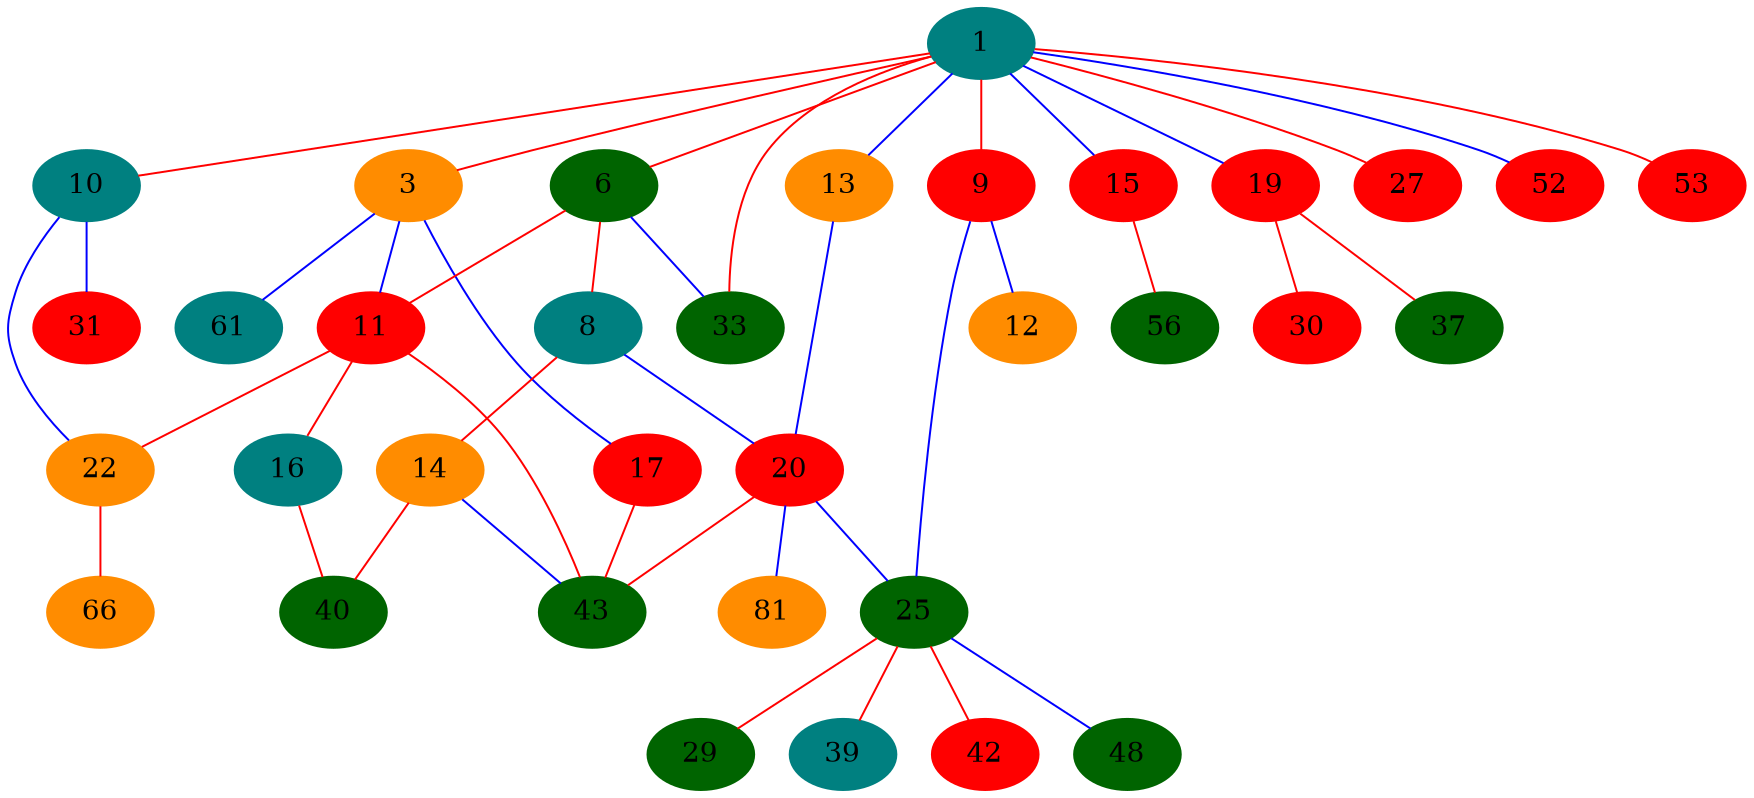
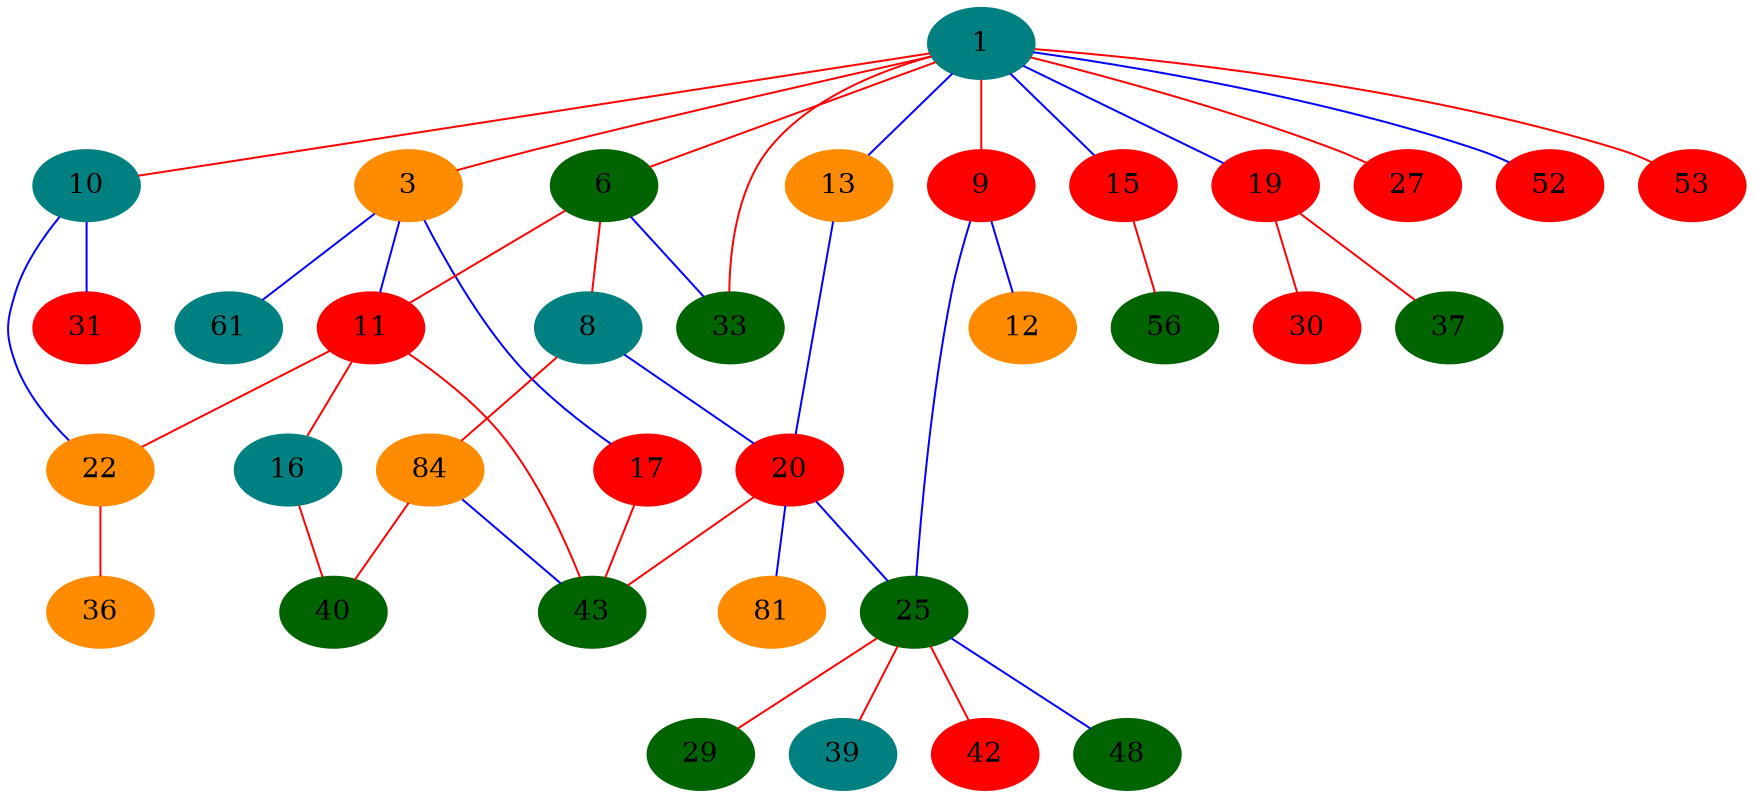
(430, 470) -> (430, 470)
(100, 612) -> (100, 612)
